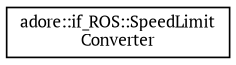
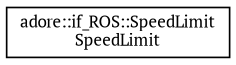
(118, 32) -> (118, 32)
